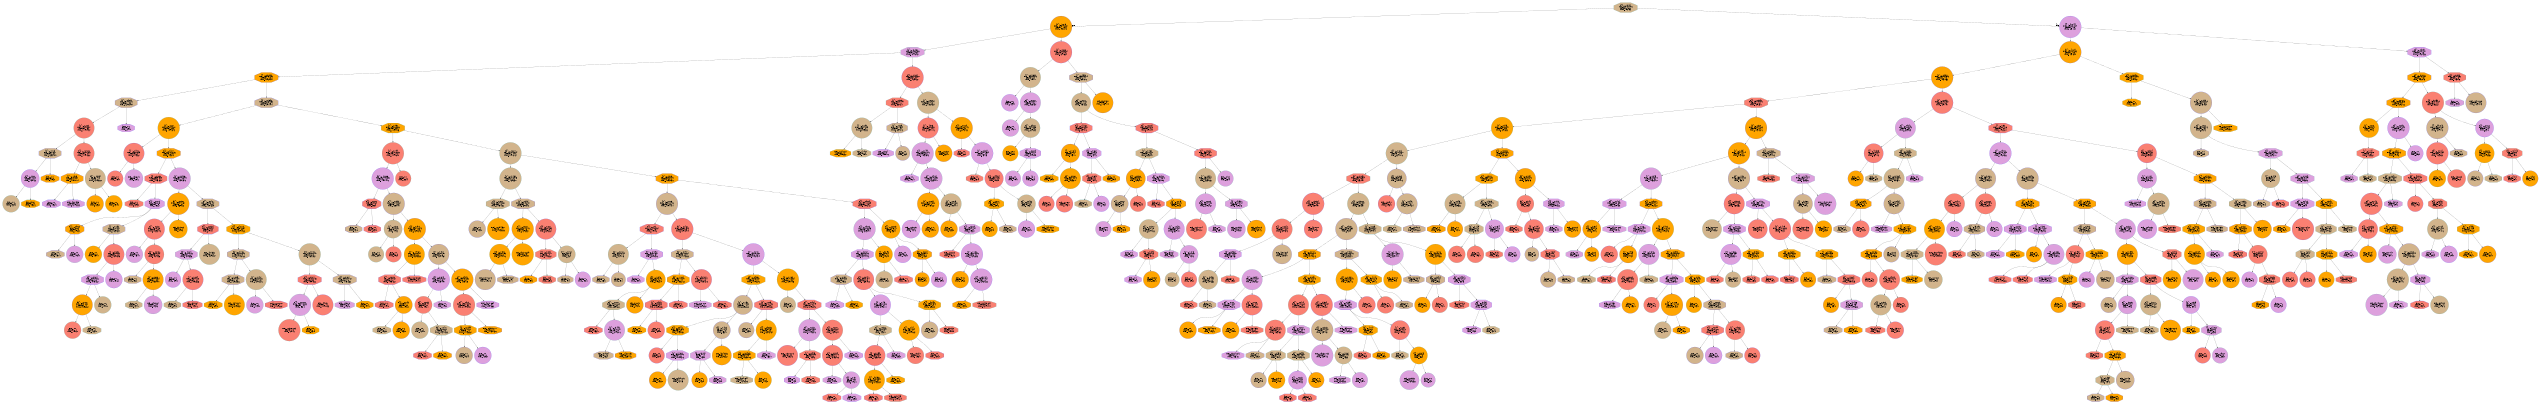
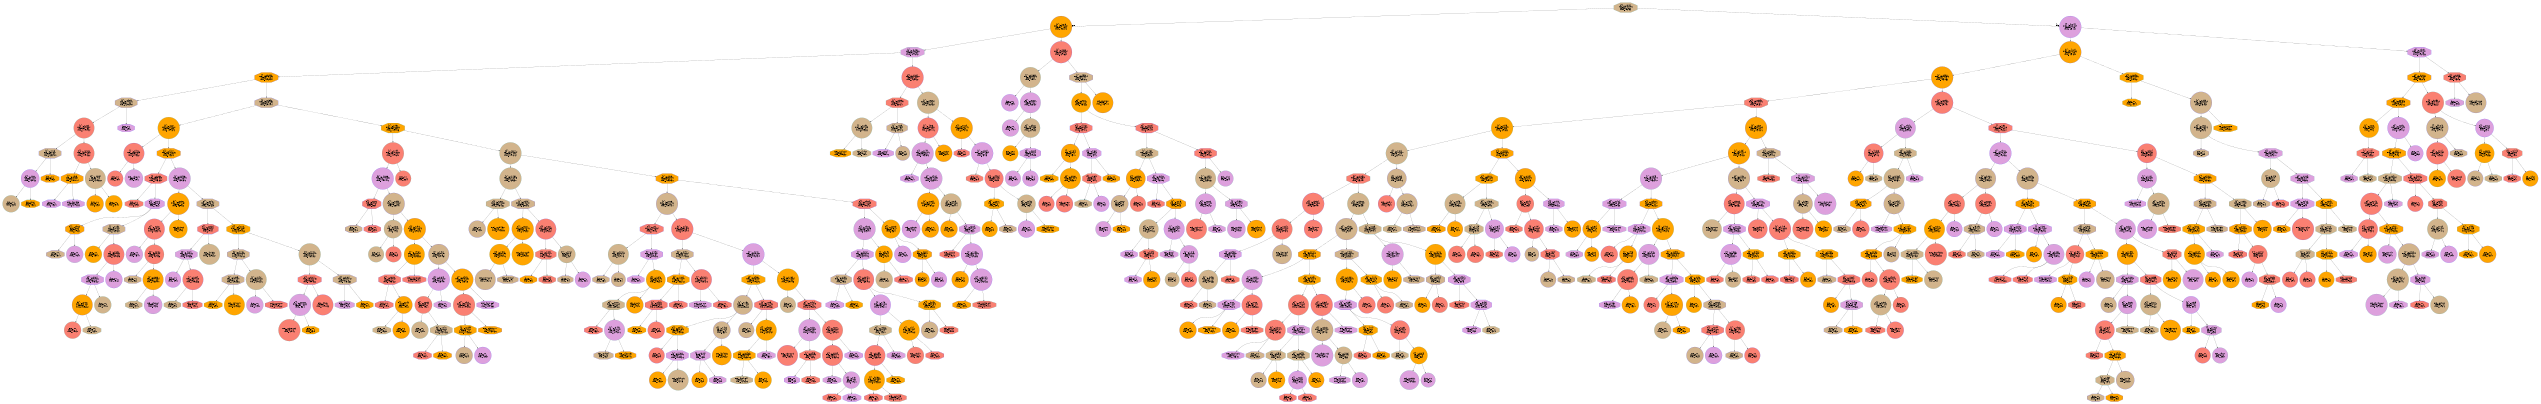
(1081, 103) -> (1081, 103)
